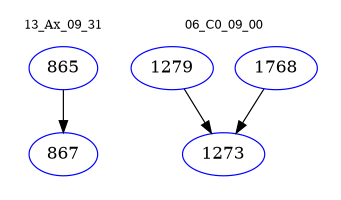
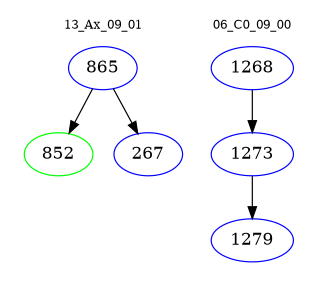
(63, 26) -> (103, 26)
(276, 68) -> (252, 68)
(195, 106) -> (252, 191)
none -> (59, 154)
(63, 154) -> (148, 154)
